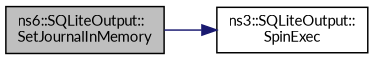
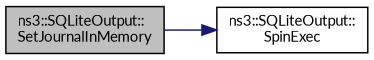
(85, 30) -> (85, 30)
